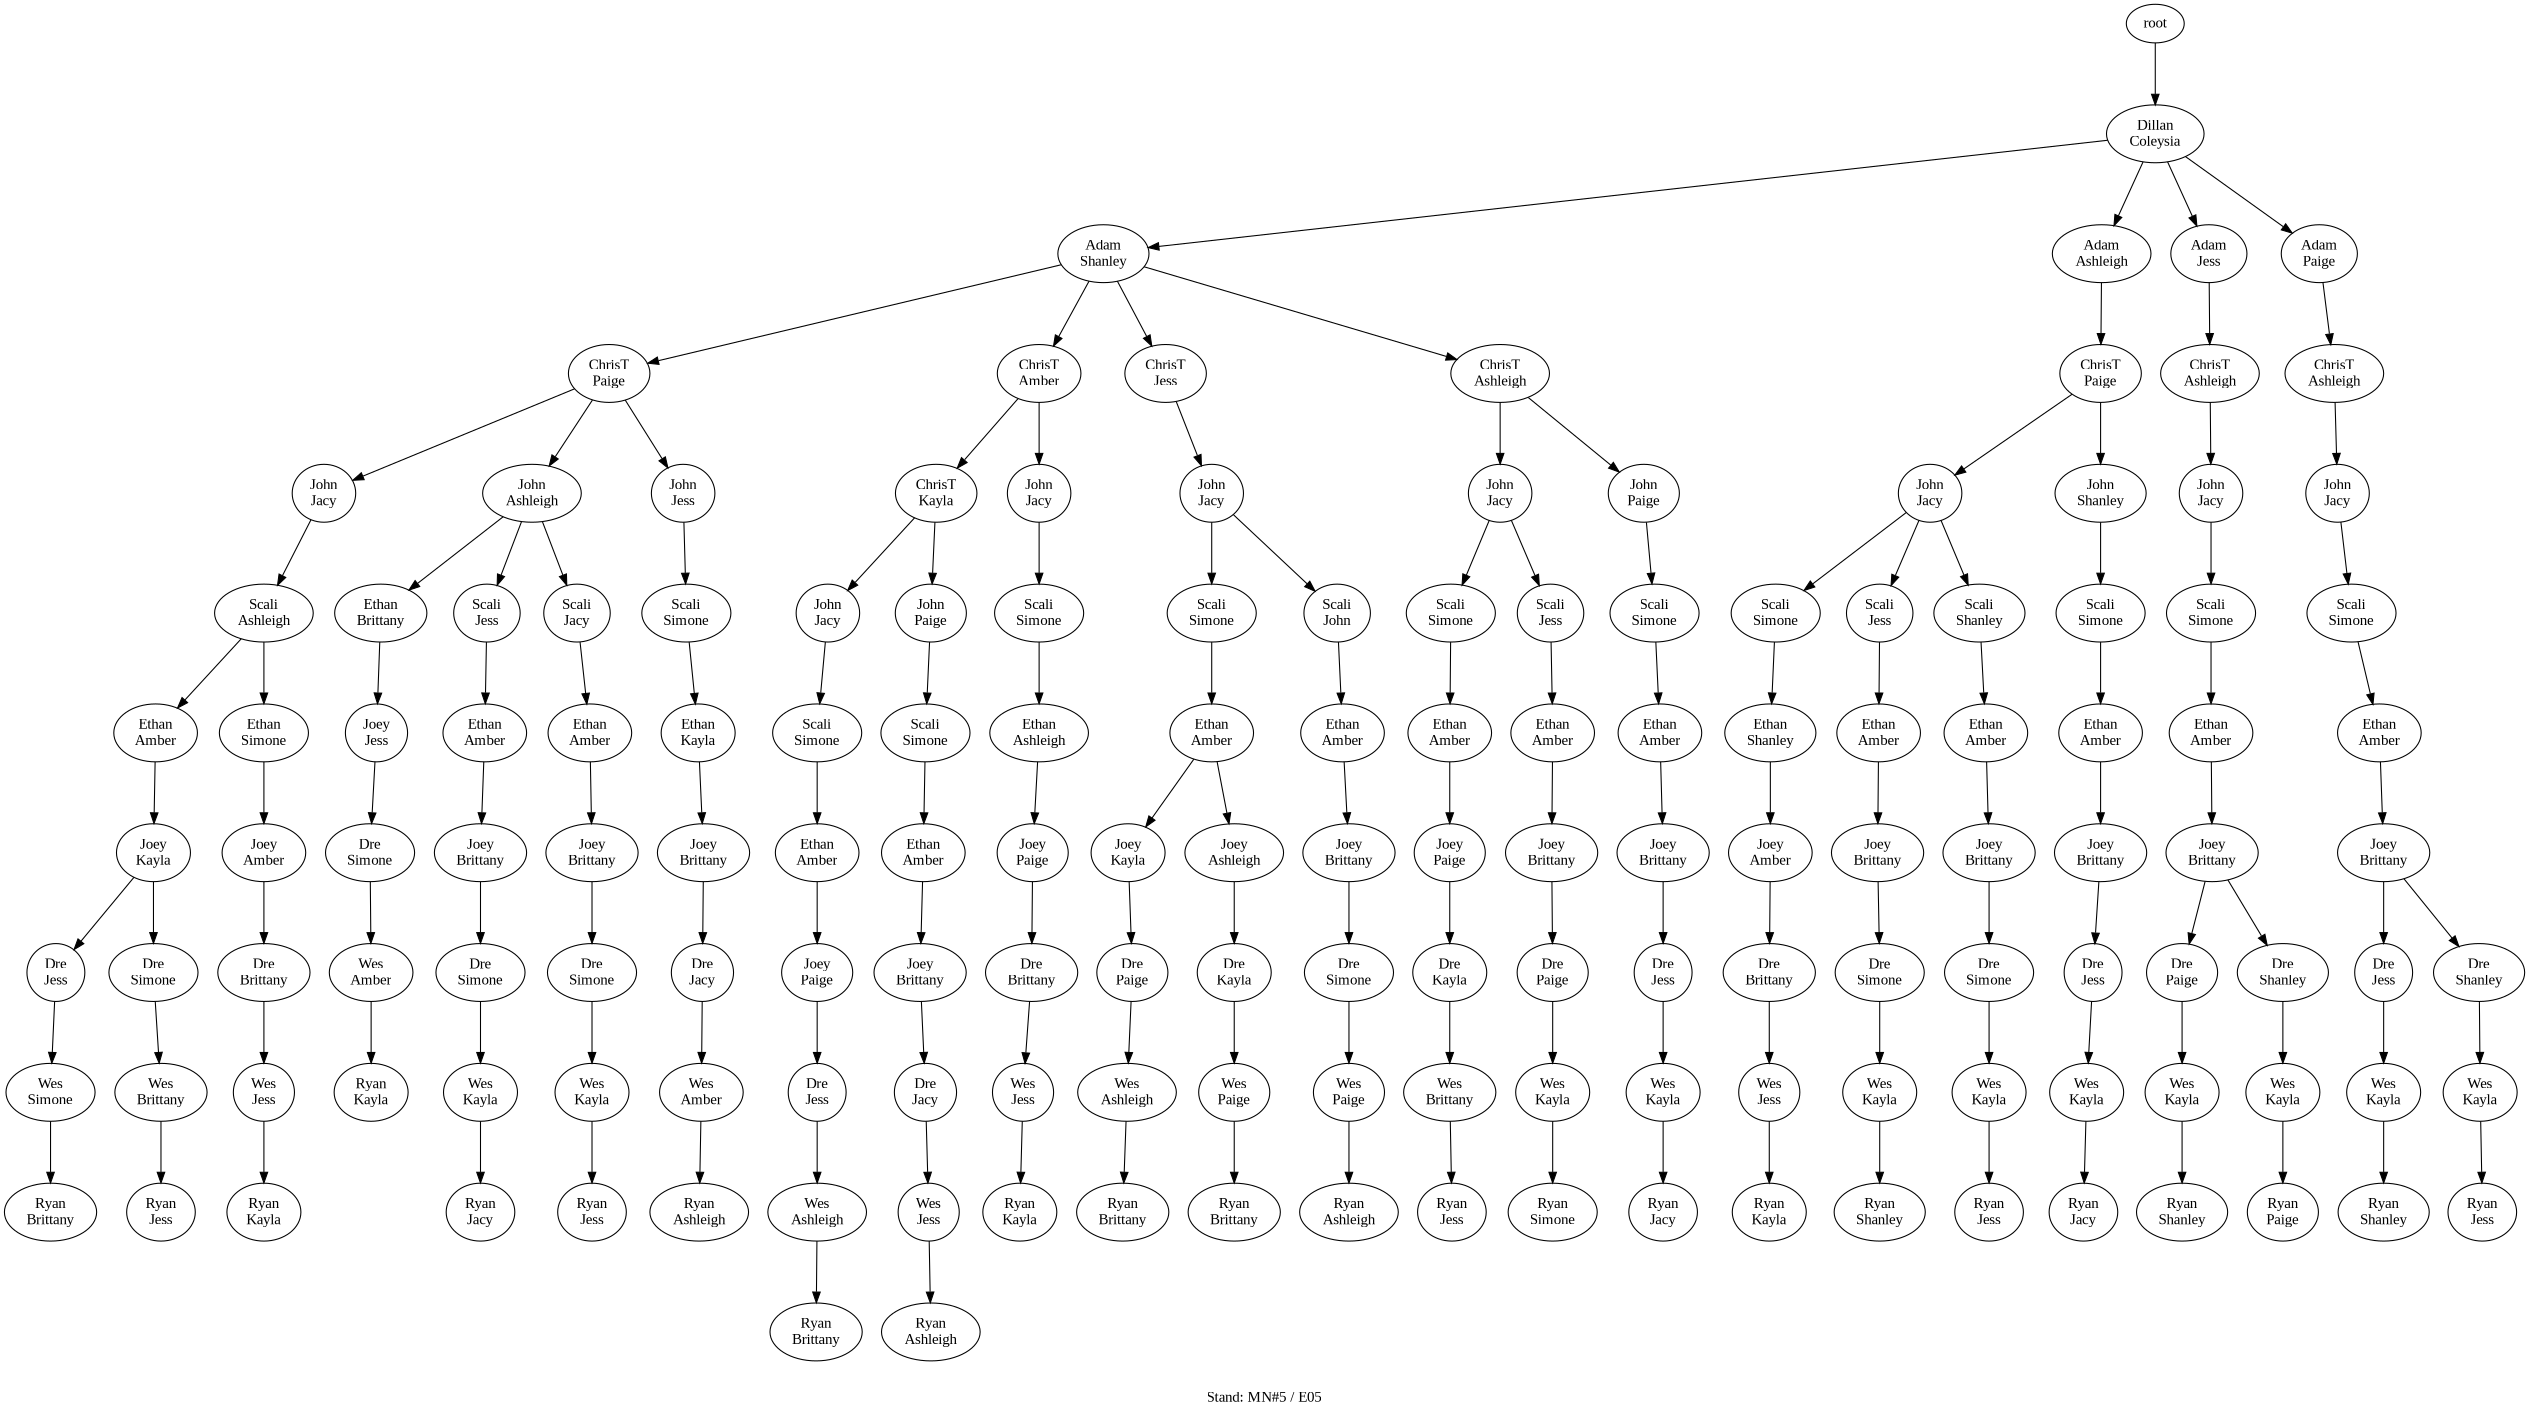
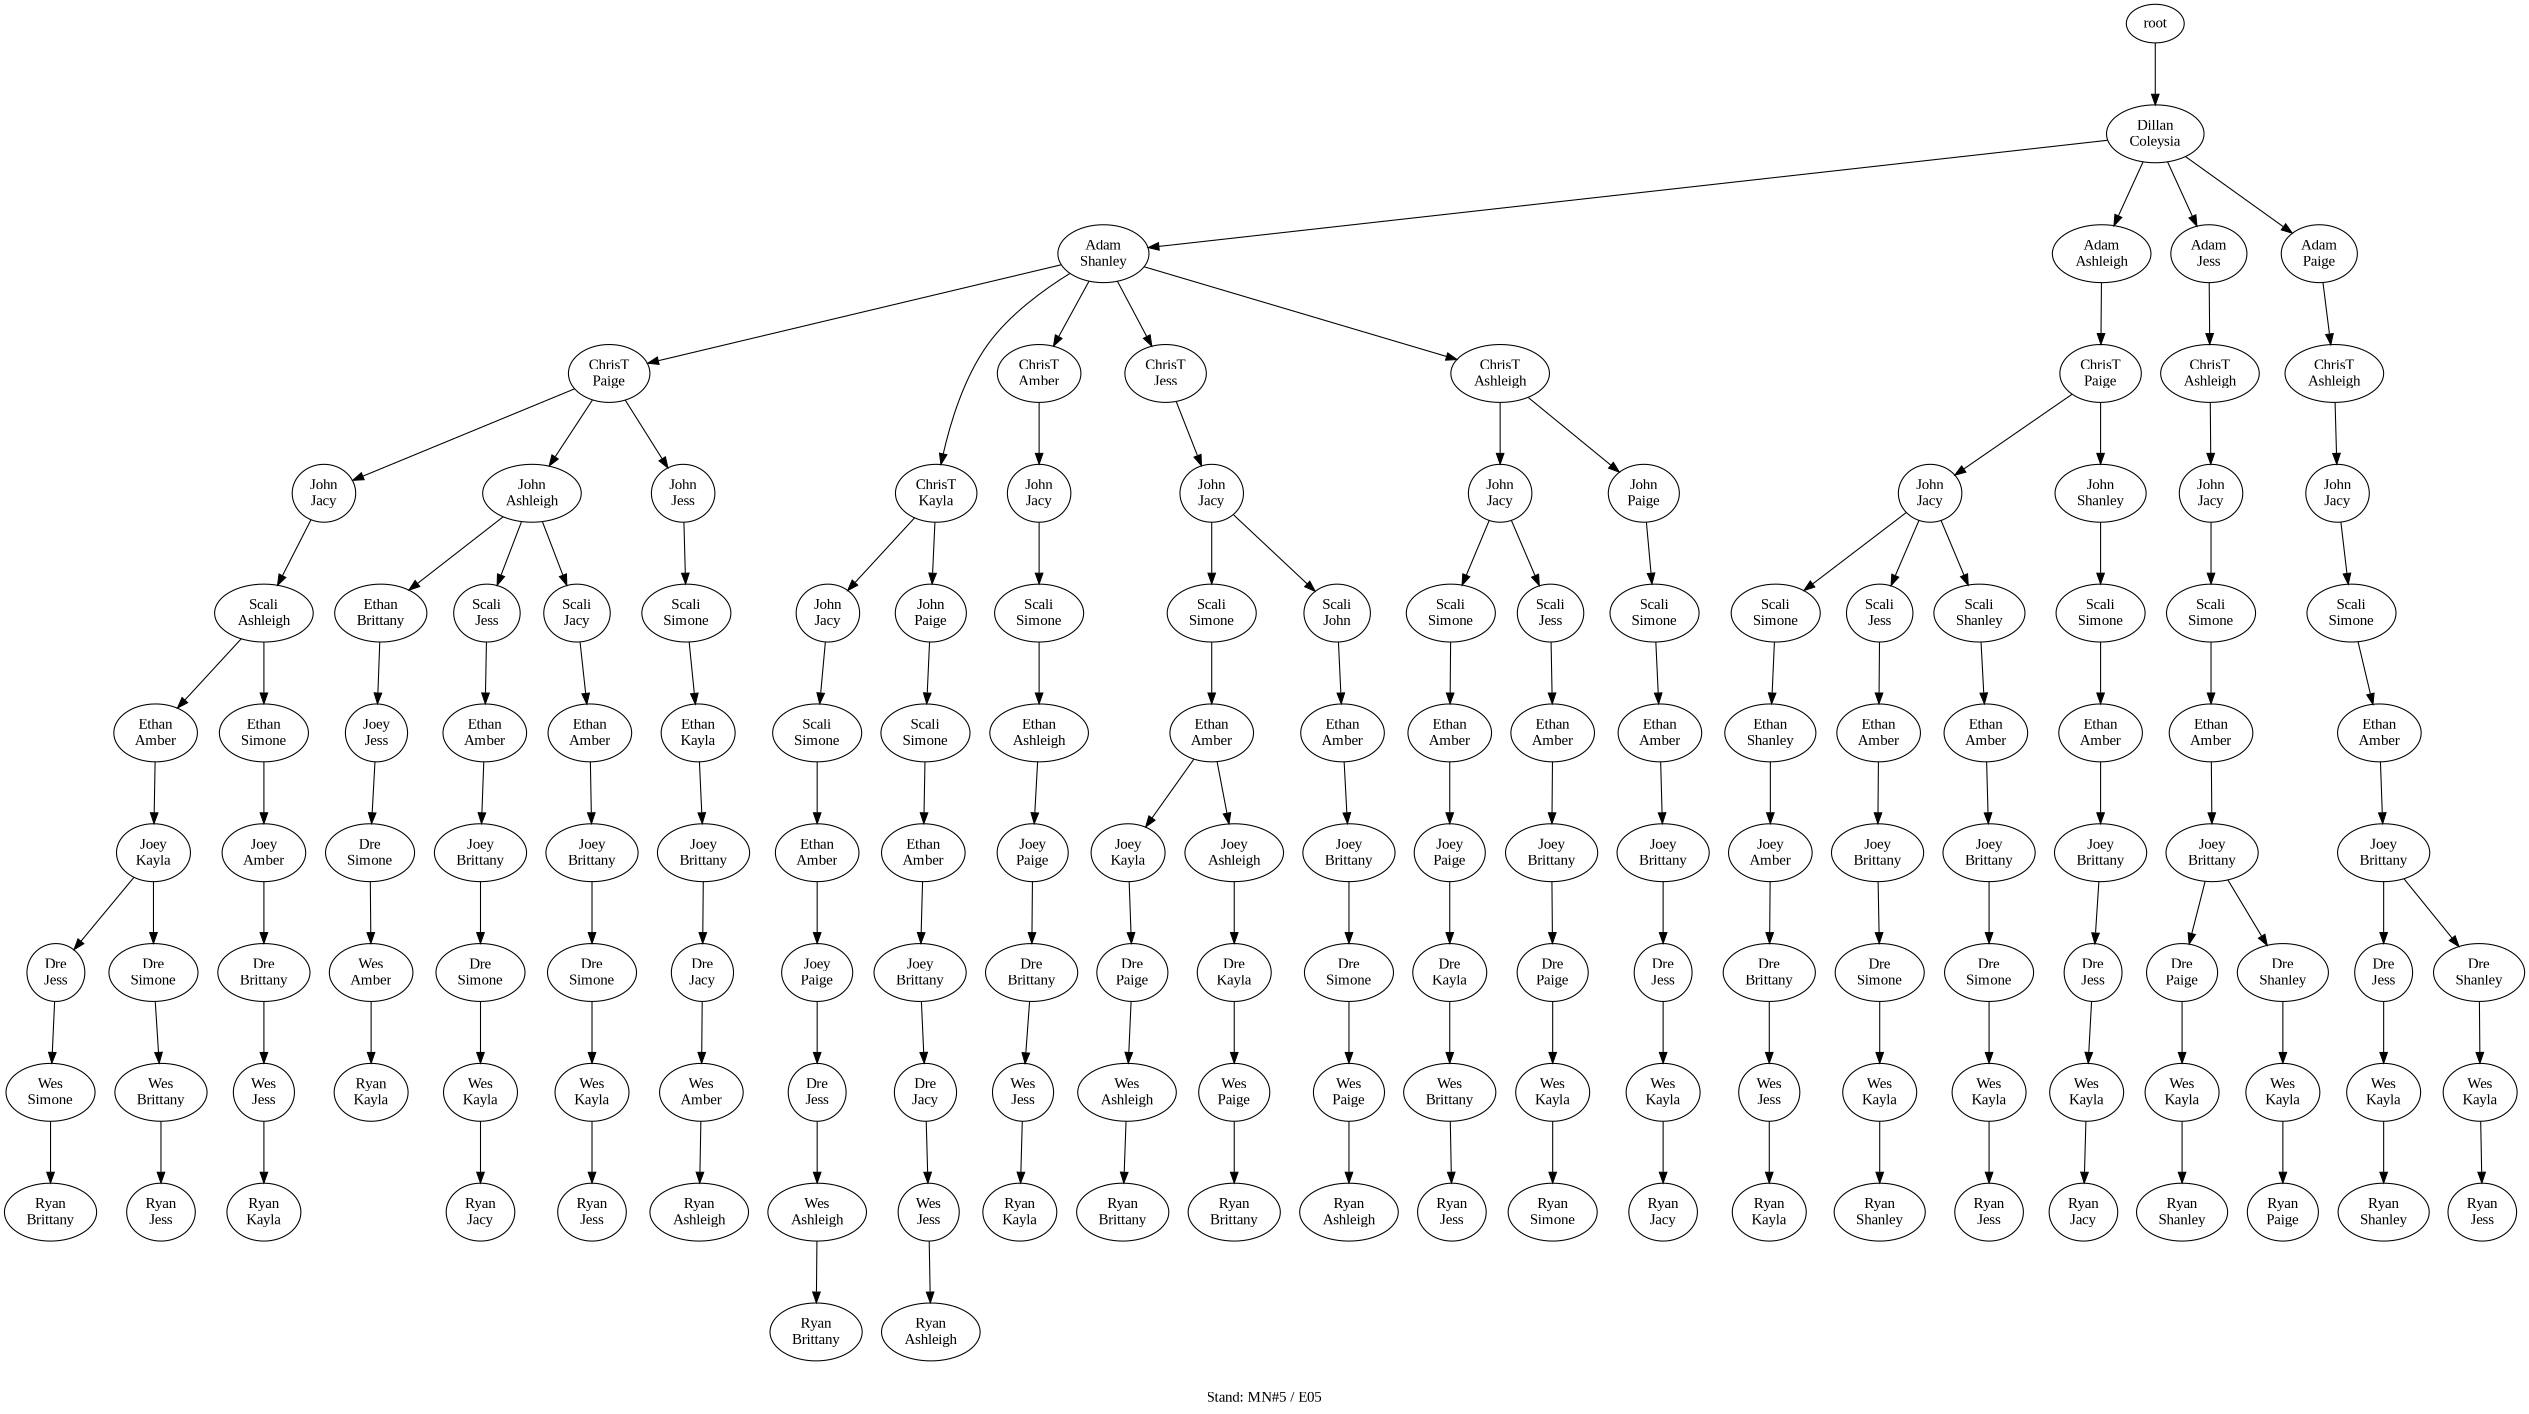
(991, 429) -> (985, 349)
